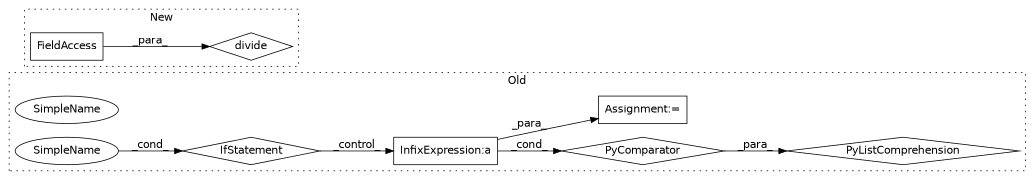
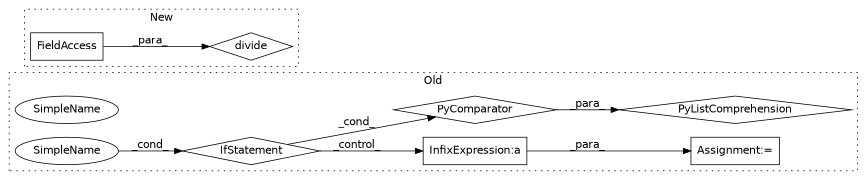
(525, 151) -> (358, 131)
